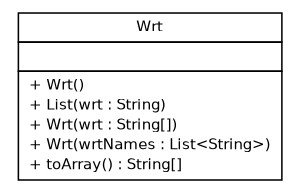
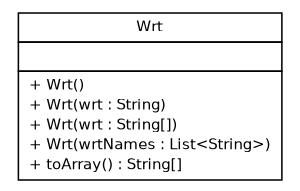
(98, 105) -> (98, 105)
